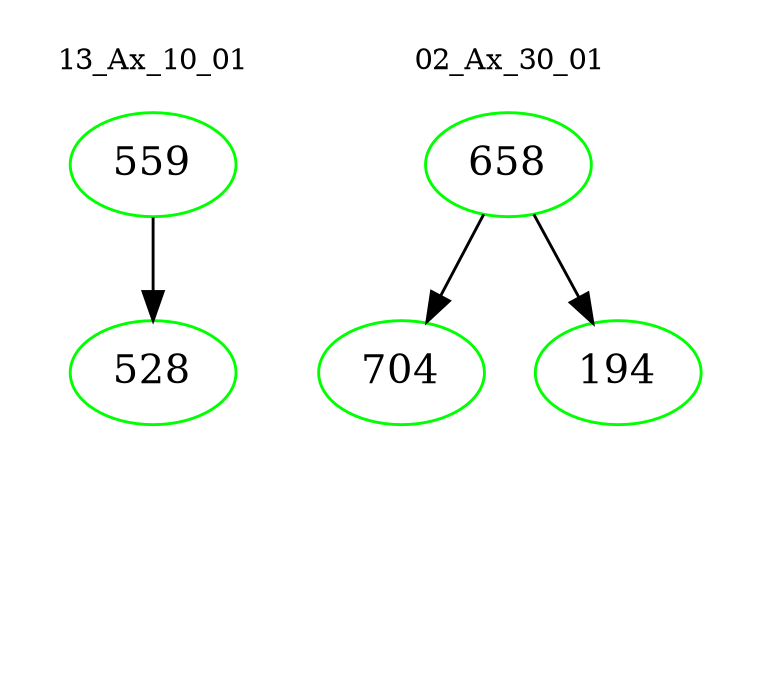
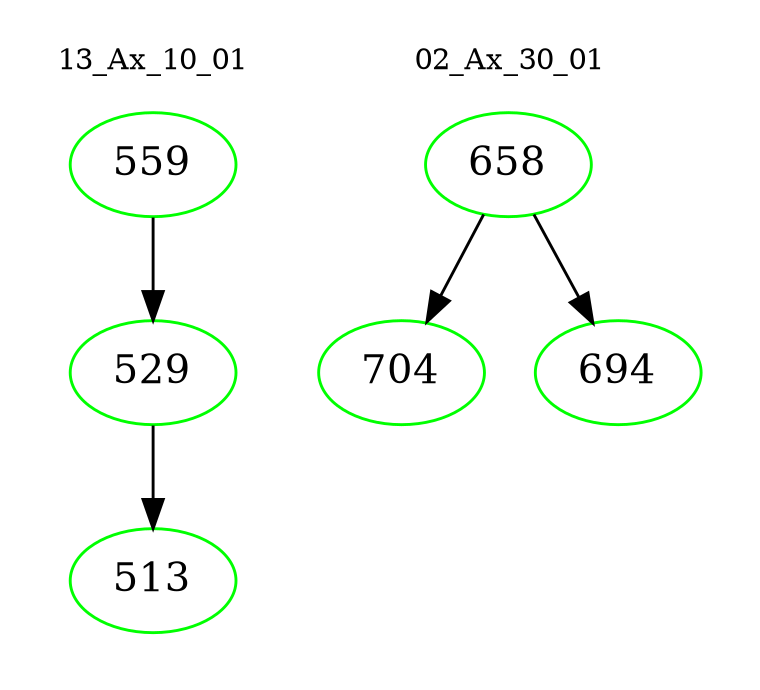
(153, 373) -> (153, 373)
(618, 373) -> (618, 373)
none -> (153, 581)
